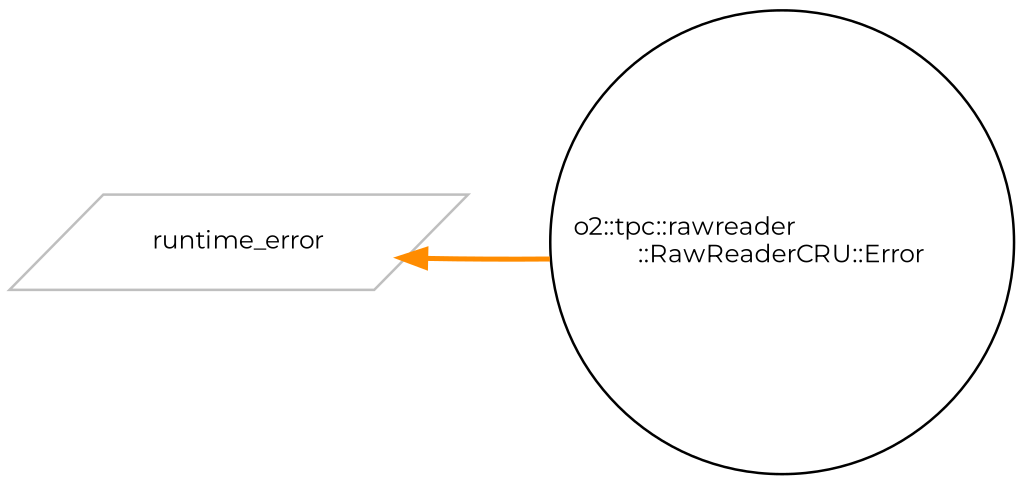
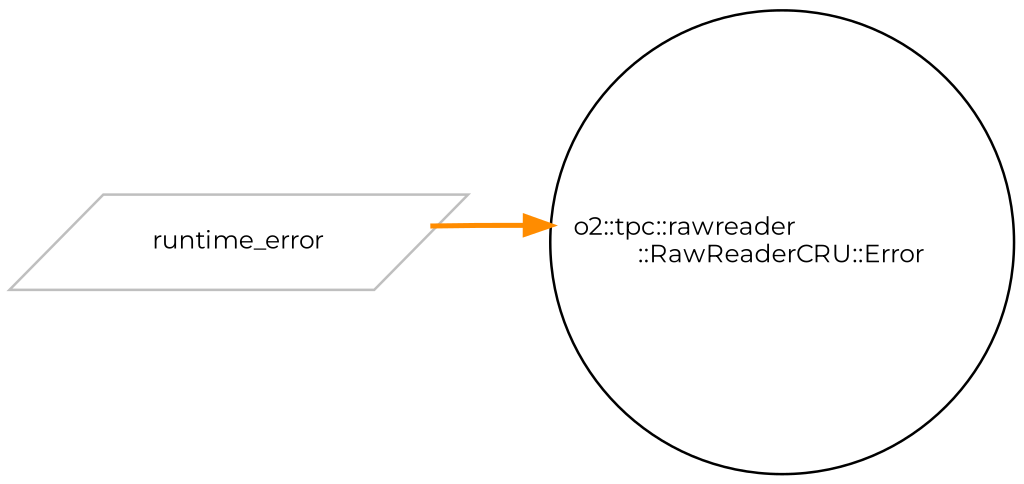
(488, 259) -> (478, 225)
